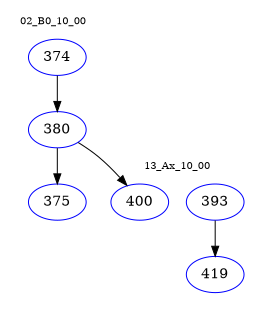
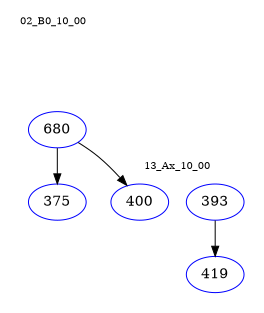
(57, 57) -> none
(57, 130) -> (57, 130)
